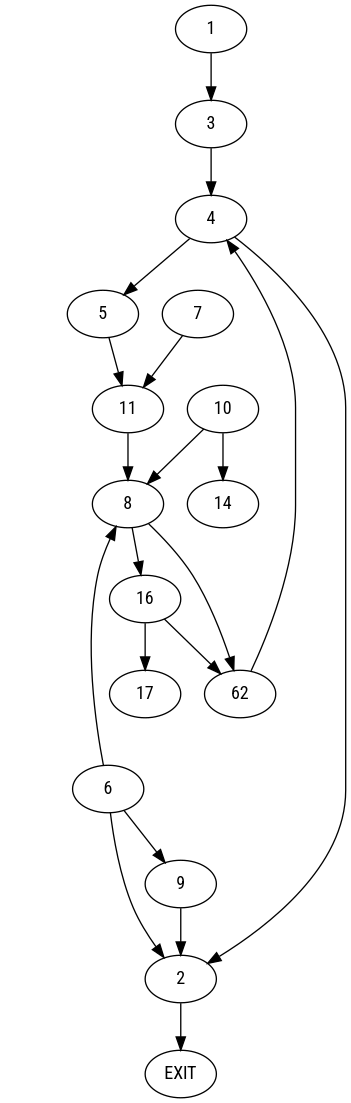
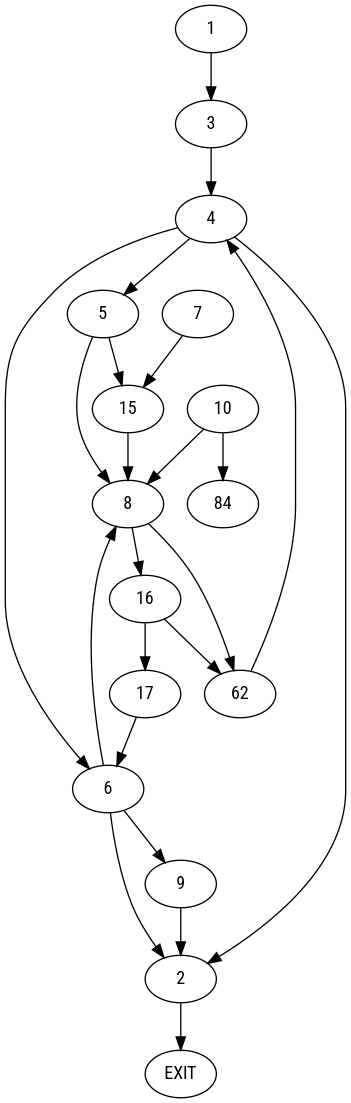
none -> (77, 406)
(128, 409) -> (128, 409)
none -> (5, 458)
(223, 504) -> (223, 504)
none -> (129, 735)
